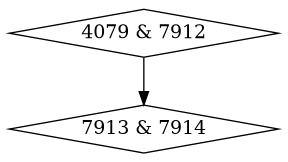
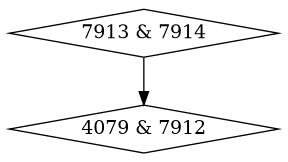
(144, 75) -> (144, 75)
